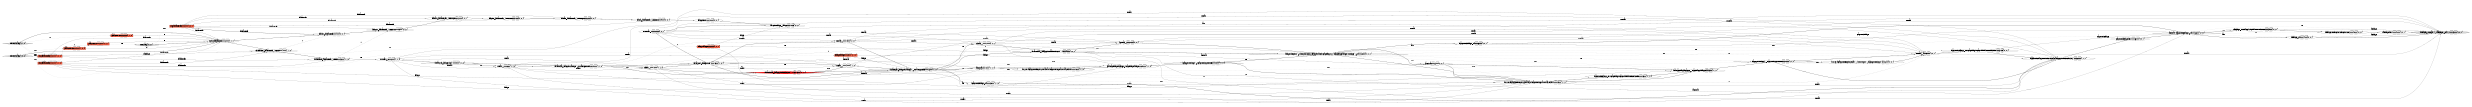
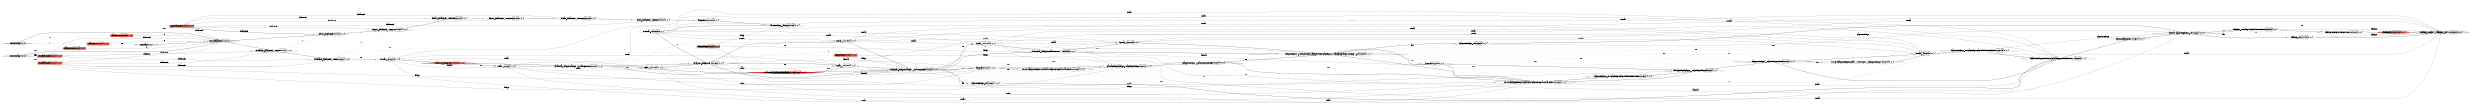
(1204, 24) -> (1204, 24)
(2394, 32) -> (2394, 32)
(67, 46) -> (59, 44)
(450, 63) -> (450, 63)
